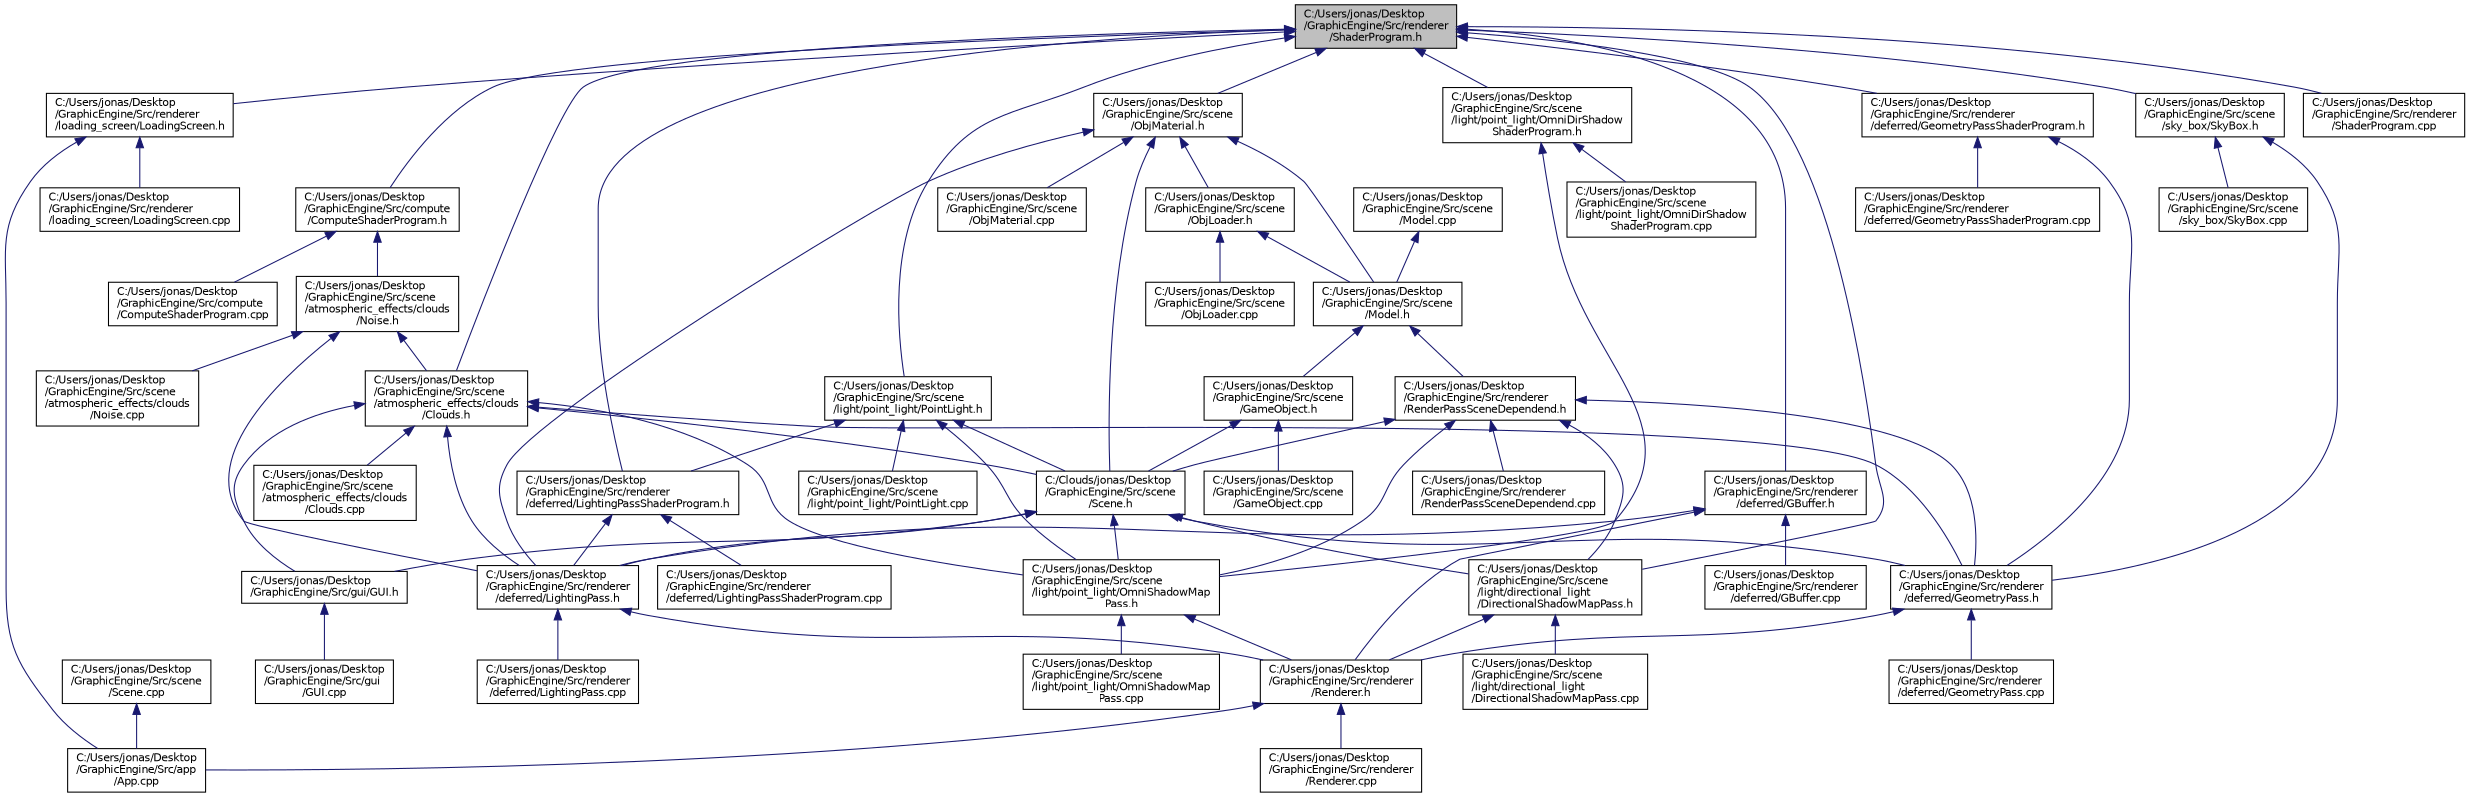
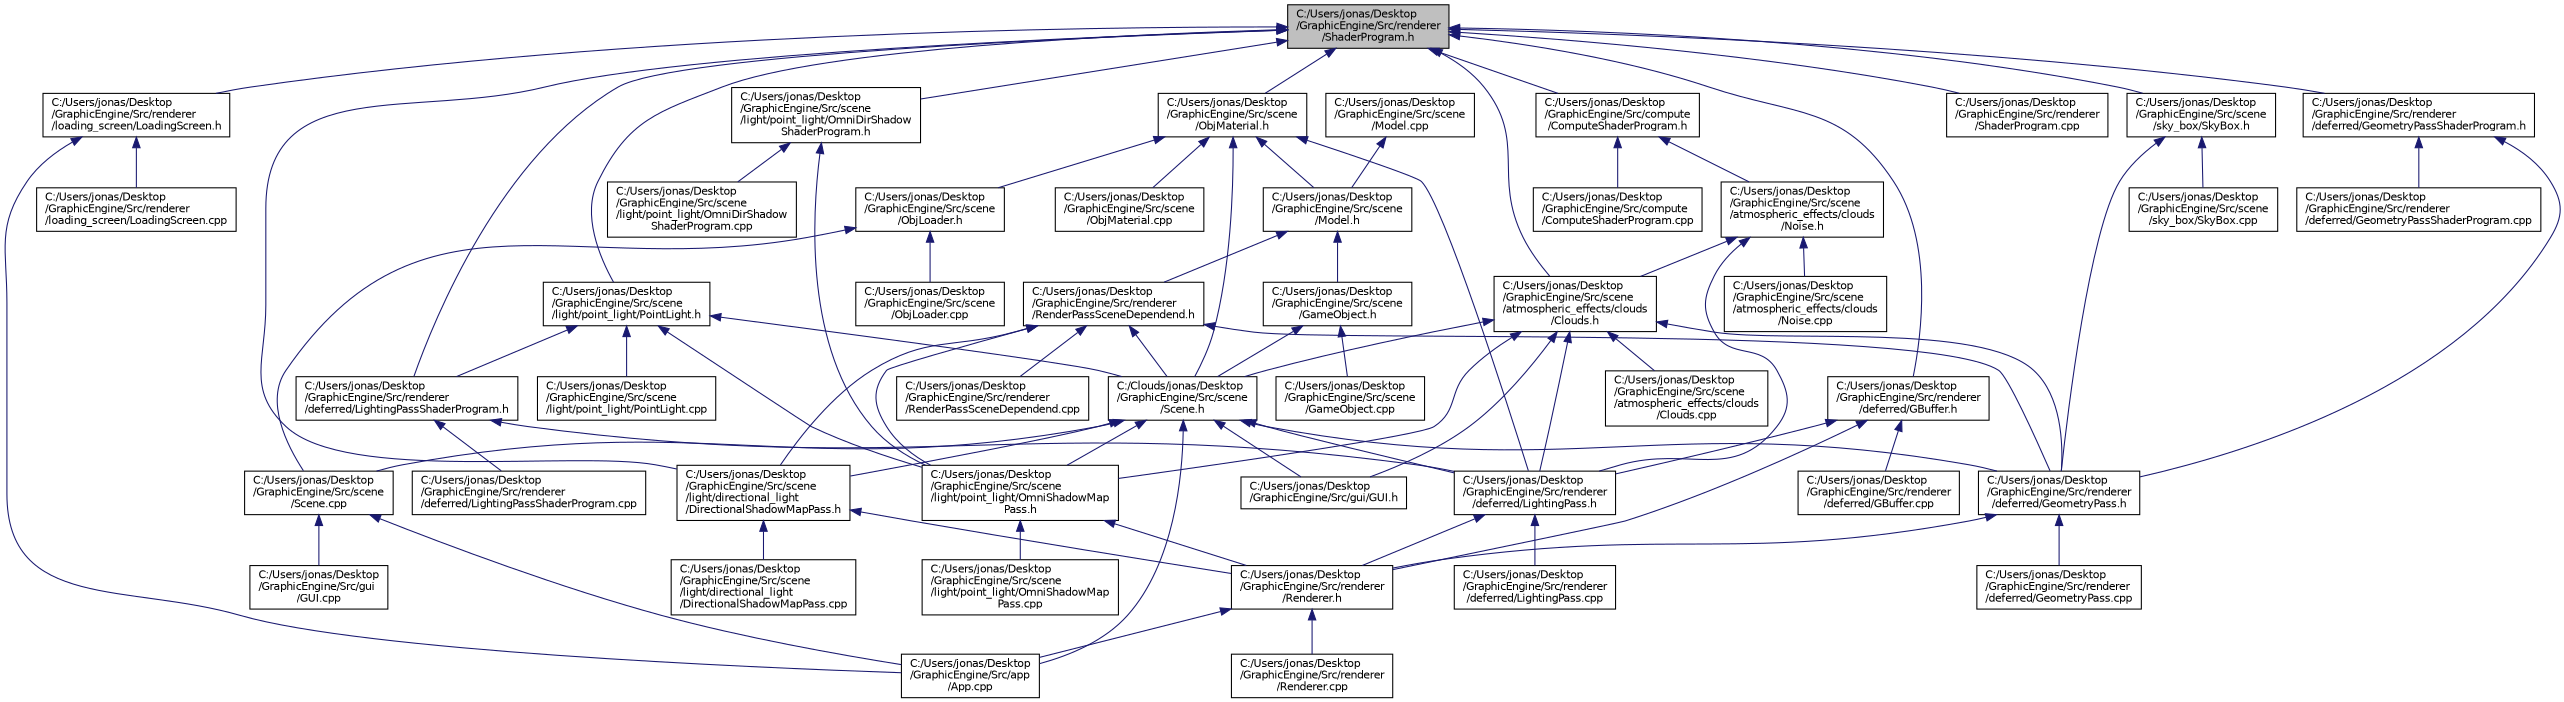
(1308, 259) -> (491, 248)
none -> (615, 443)
none -> (1153, 576)
(324, 637) -> (319, 546)
